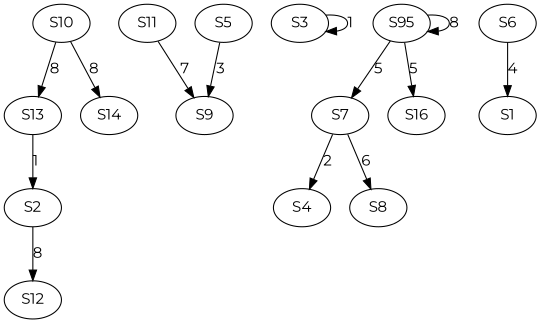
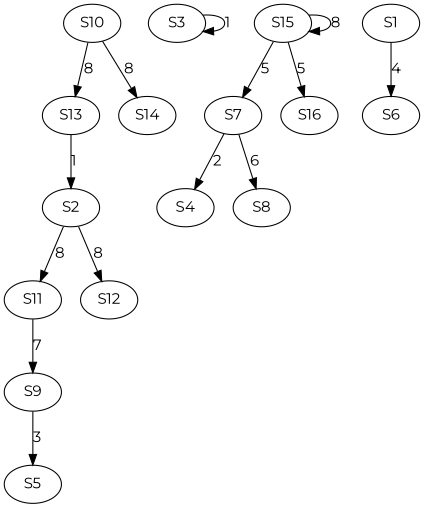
(402, 23) -> (283, 23)
(215, 64) -> (33, 433)
(508, 64) -> (391, 64)
none -> (54, 249)
